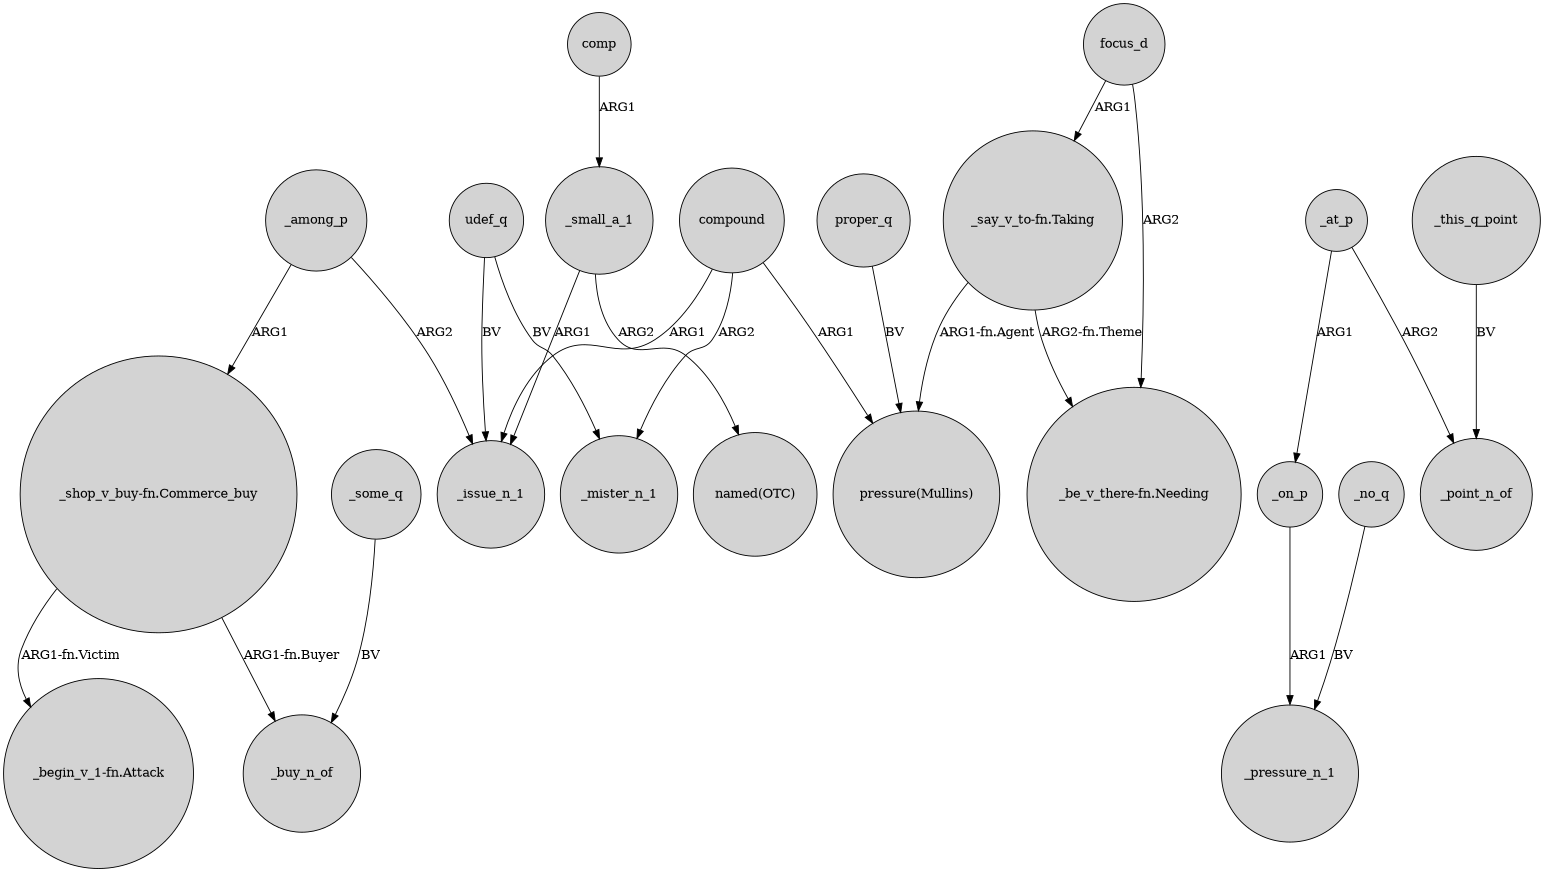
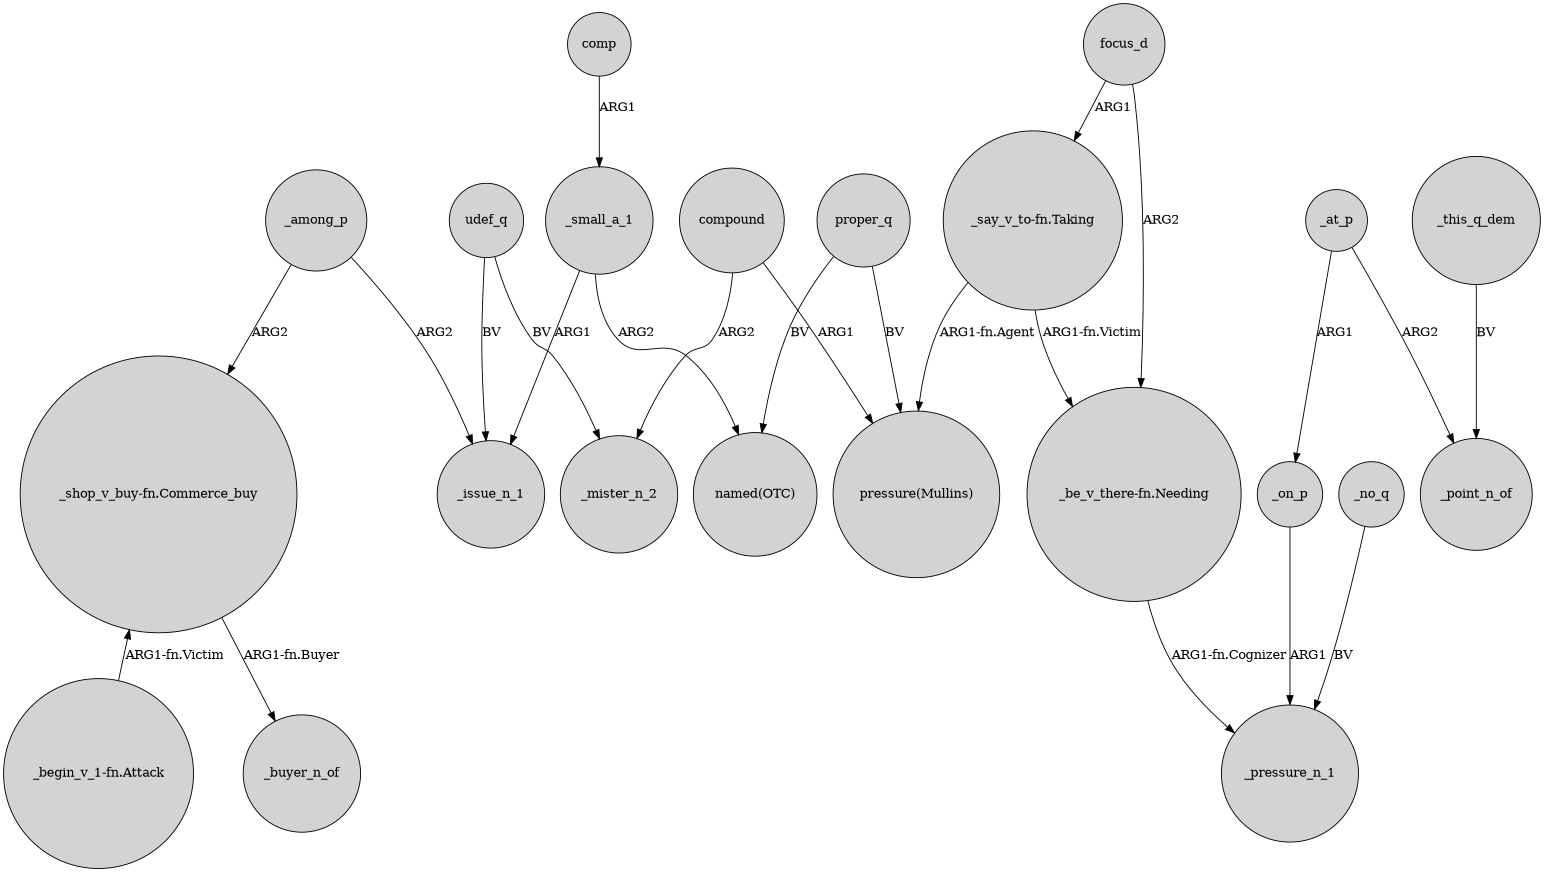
(1476, 220) -> (1476, 220)
(270, 333) -> (270, 333)
(1092, 333) -> (1092, 333)
none -> (787, 335)
(603, 347) -> none
(376, 494) -> none
(619, 494) -> (619, 494)
(25, 641) -> (123, 660)
none -> (1177, 671)
(302, 774) -> (302, 774)
